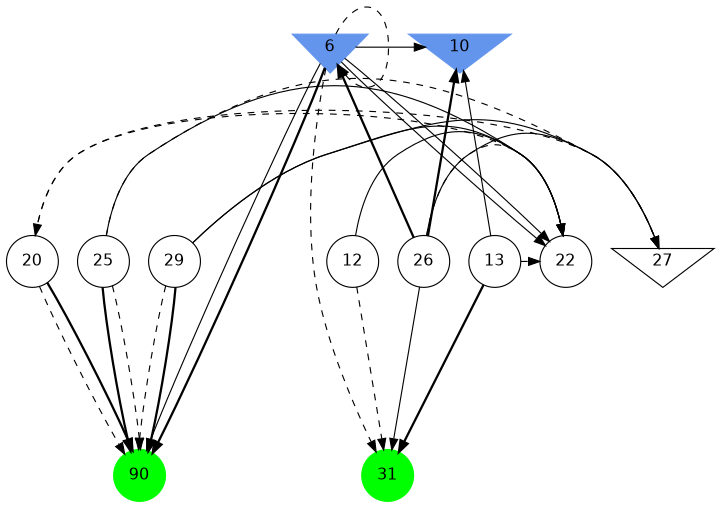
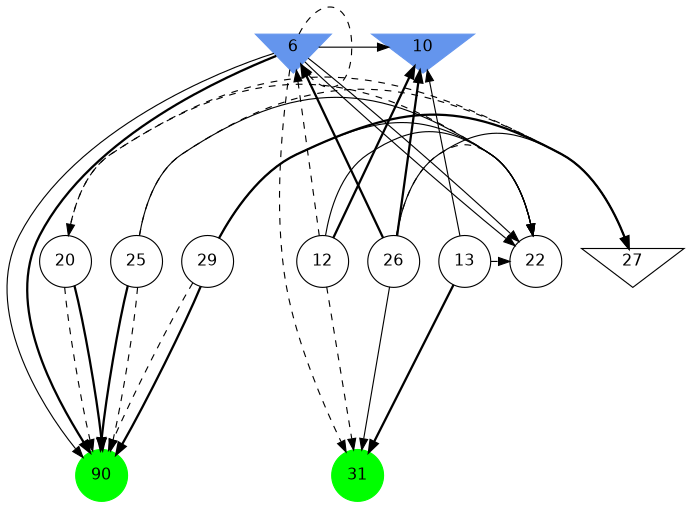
(432, 124) -> (450, 116)
none -> (309, 159)
none -> (367, 166)
